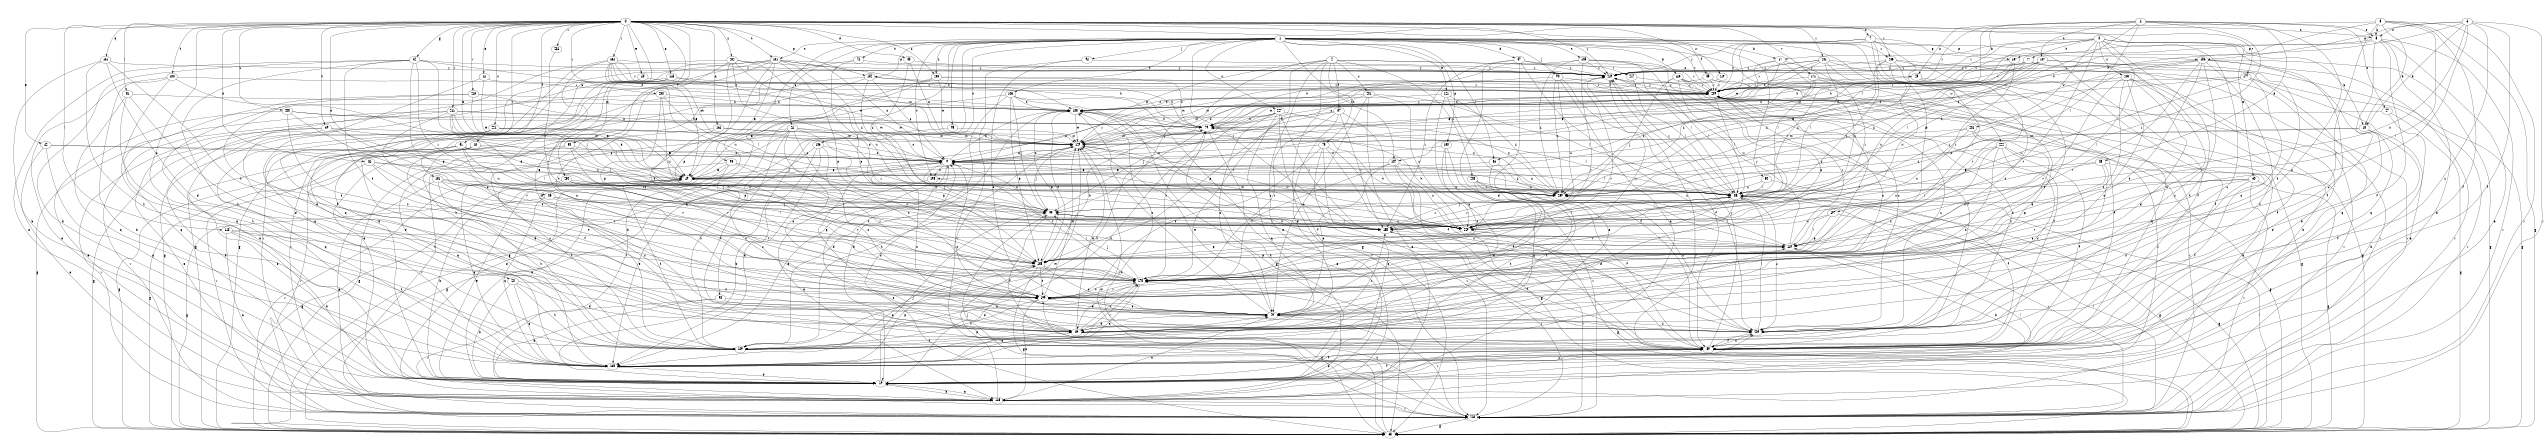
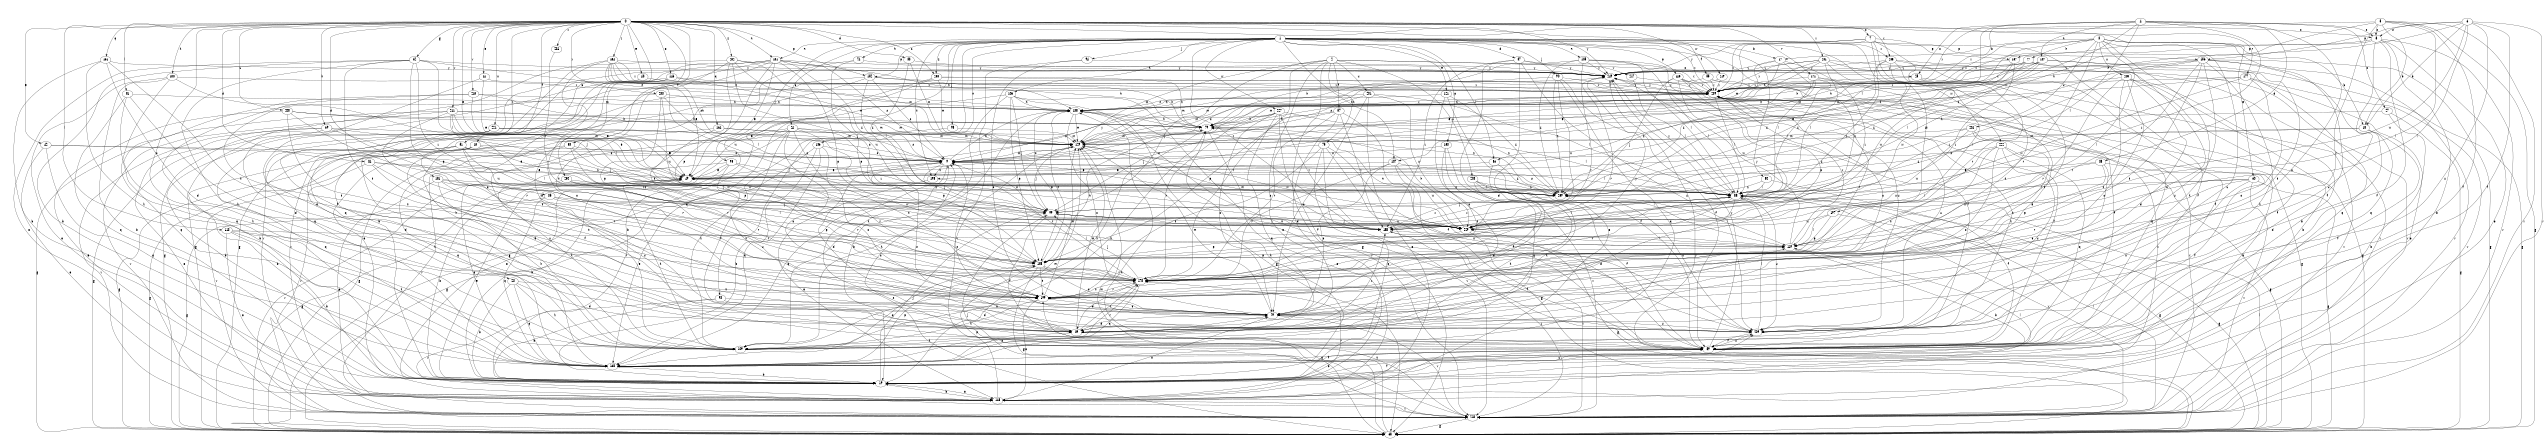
(973, 216) -> (876, 249)
(1171, 234) -> (1105, 263)
(2080, 247) -> (2080, 247)
